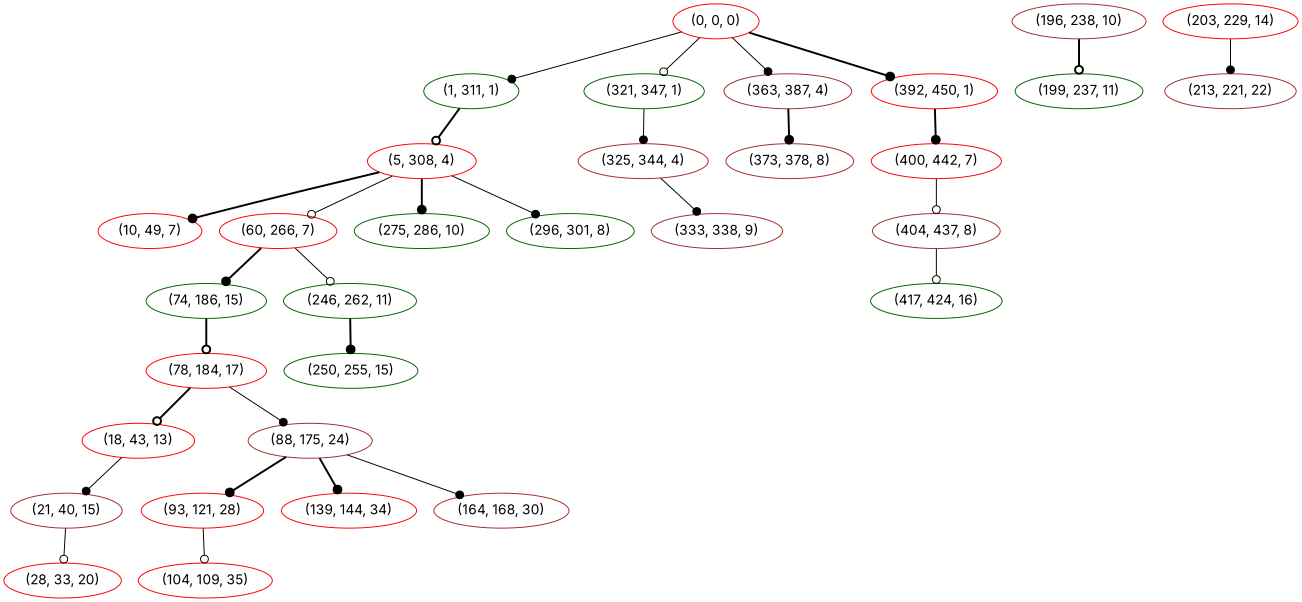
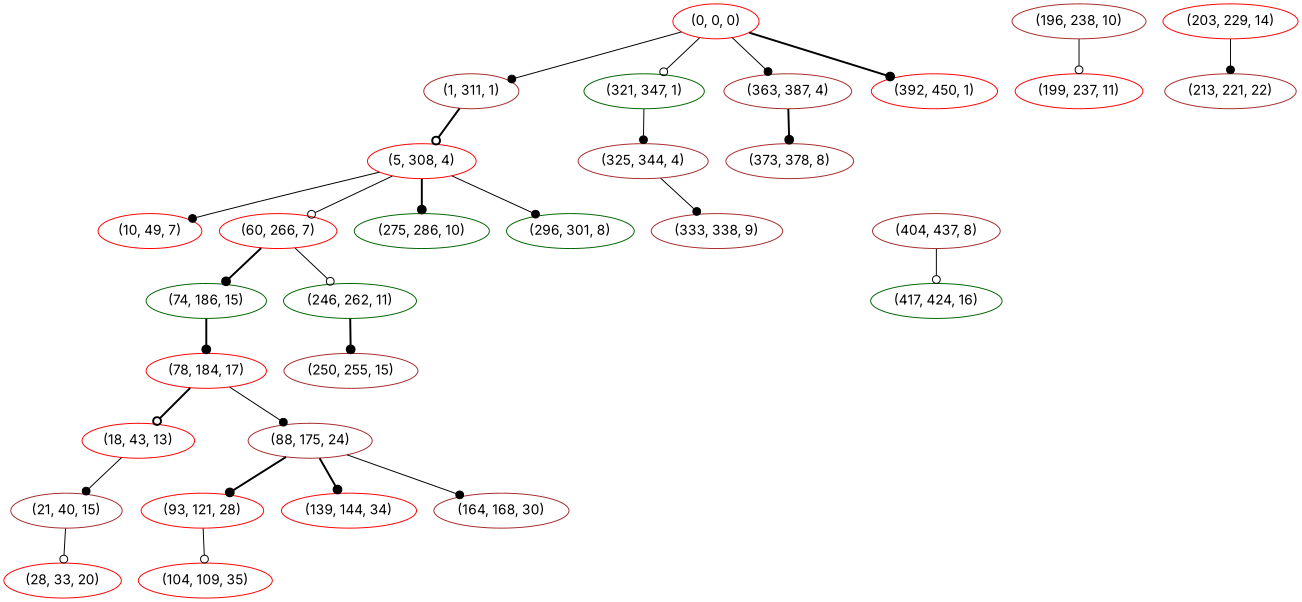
(1079, 53) -> (1079, 53)
(471, 91) -> (471, 91)
(1079, 91) -> (1079, 91)
(936, 161) -> none
(288, 194) -> (288, 194)
(206, 332) -> (206, 332)
(351, 371) -> (351, 371)
